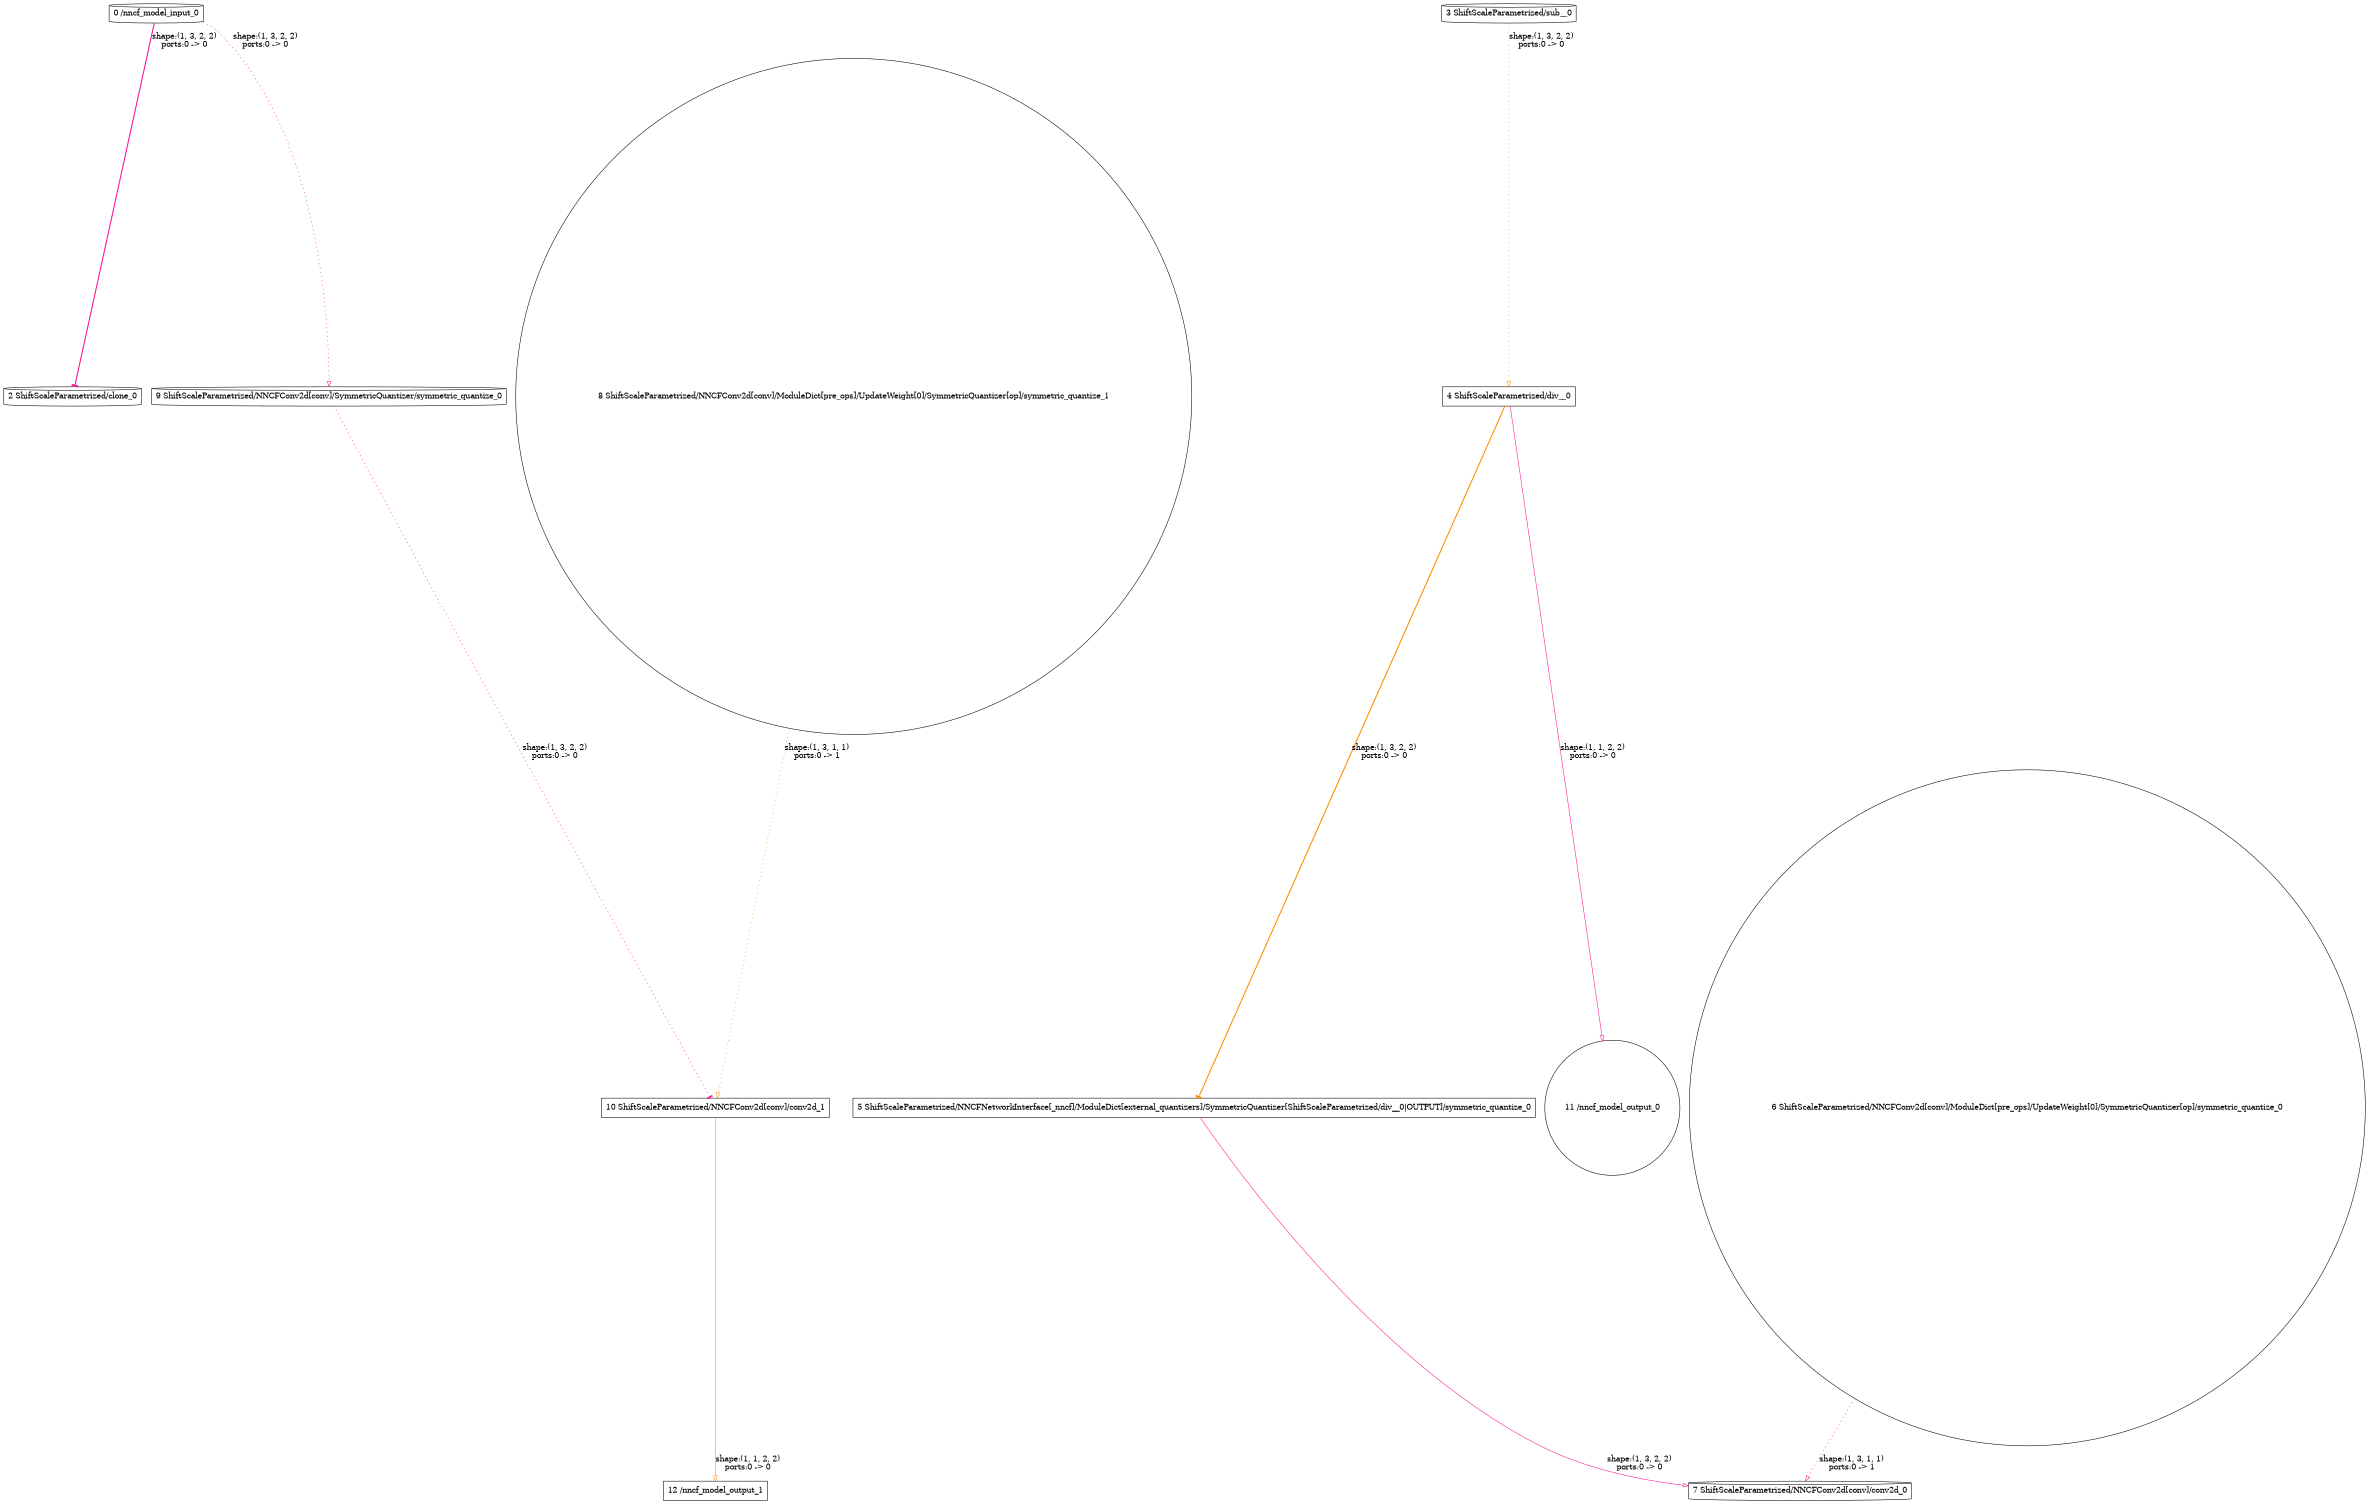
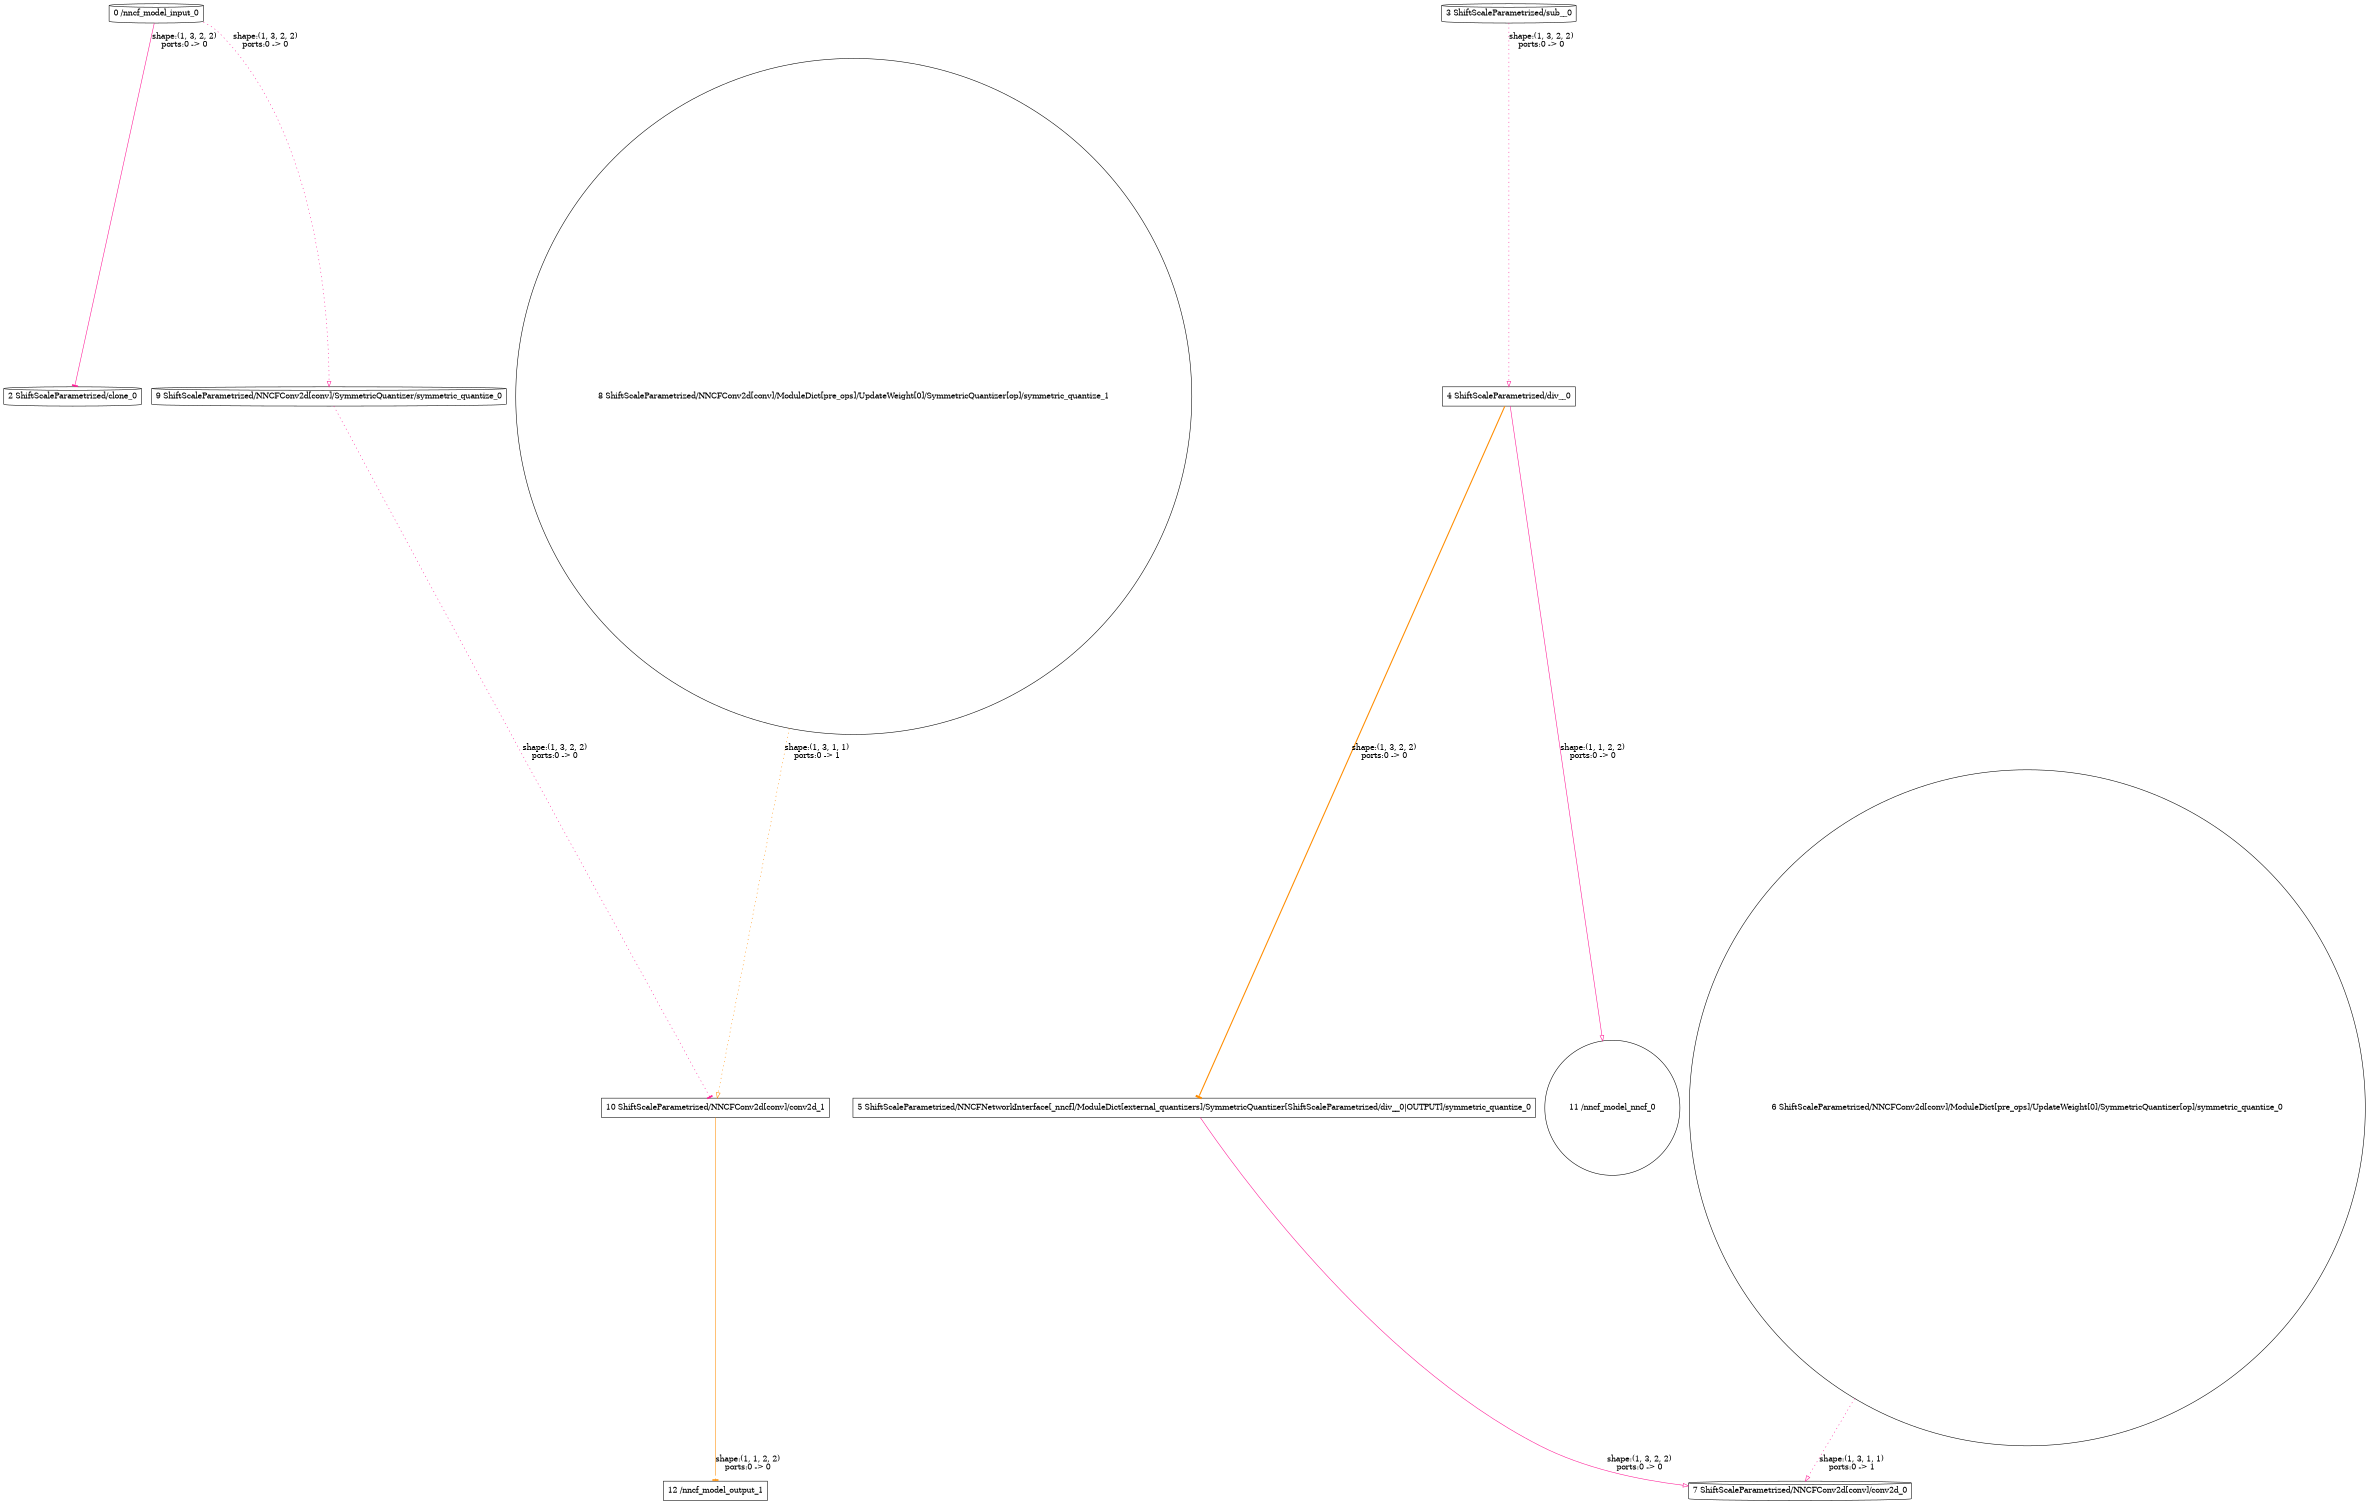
(1509, 202) -> (1509, 202)
(115, 204) -> (115, 204)
(1612, 1108) -> (1612, 1108)
(715, 1297) -> (715, 1297)
